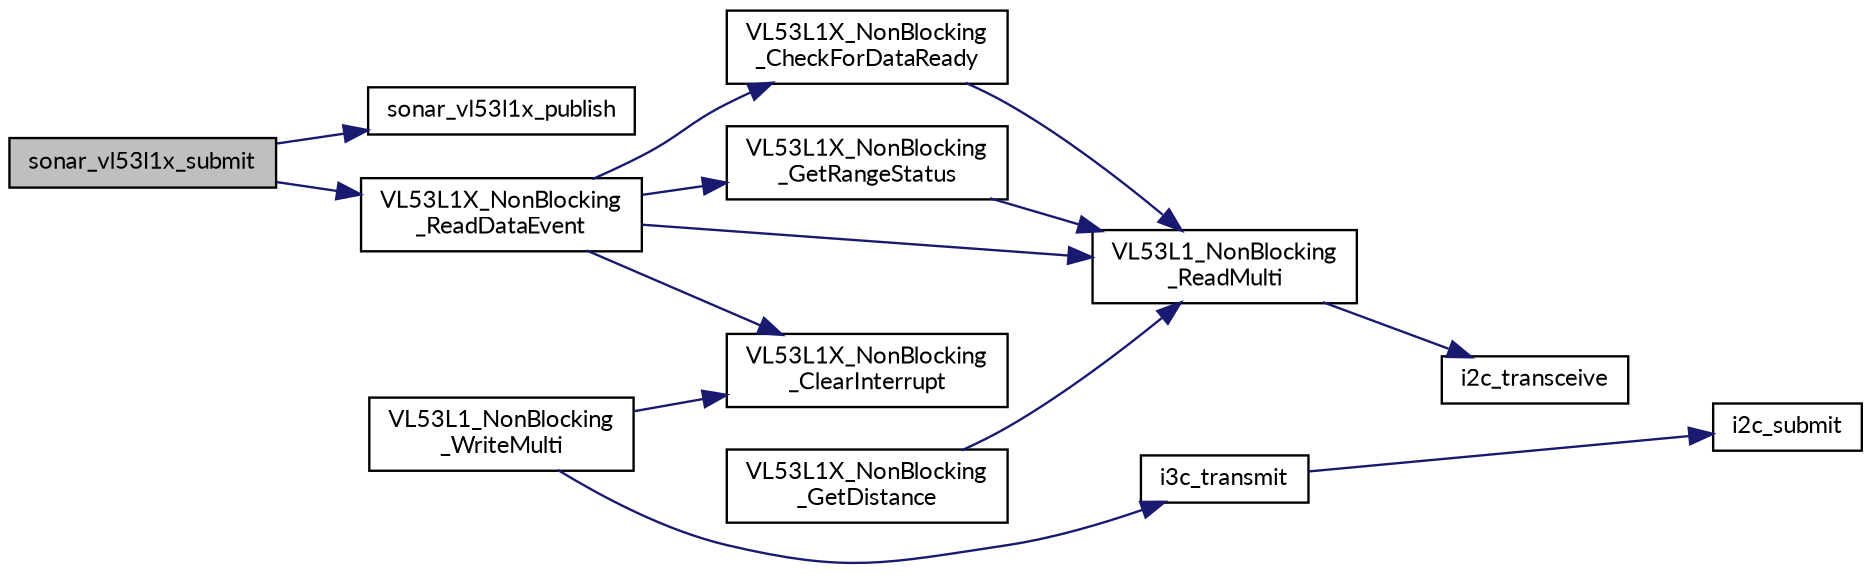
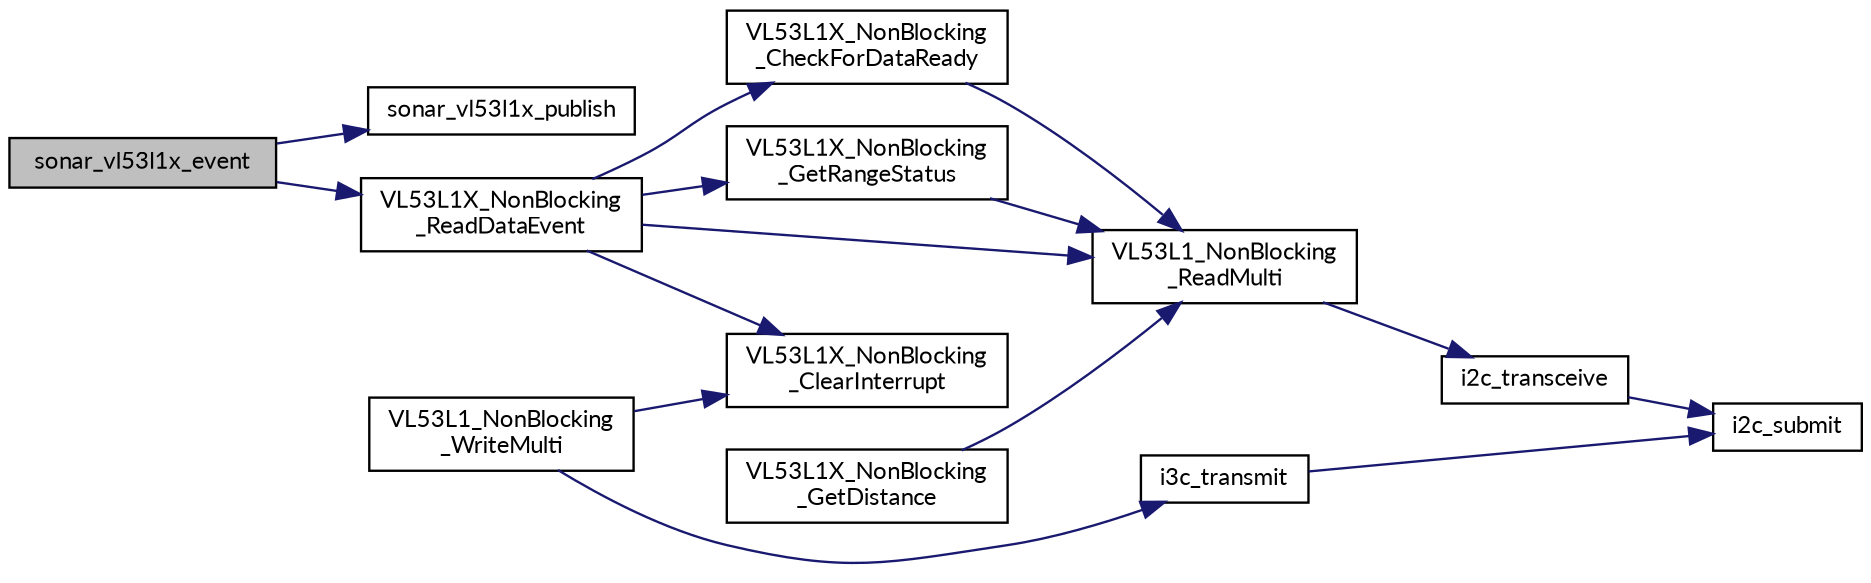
(143, 163) -> (143, 163)
none -> (1659, 403)
